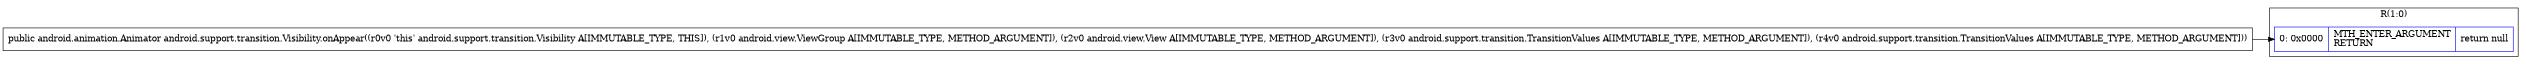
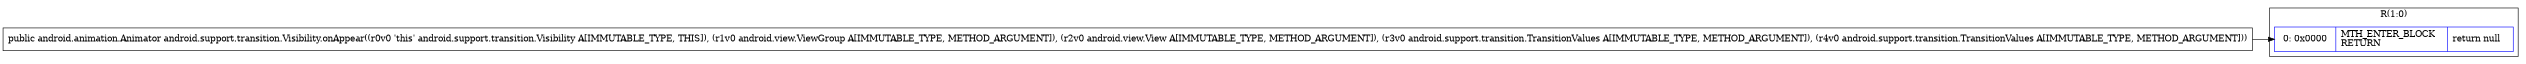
(2392, 34) -> (2388, 34)
